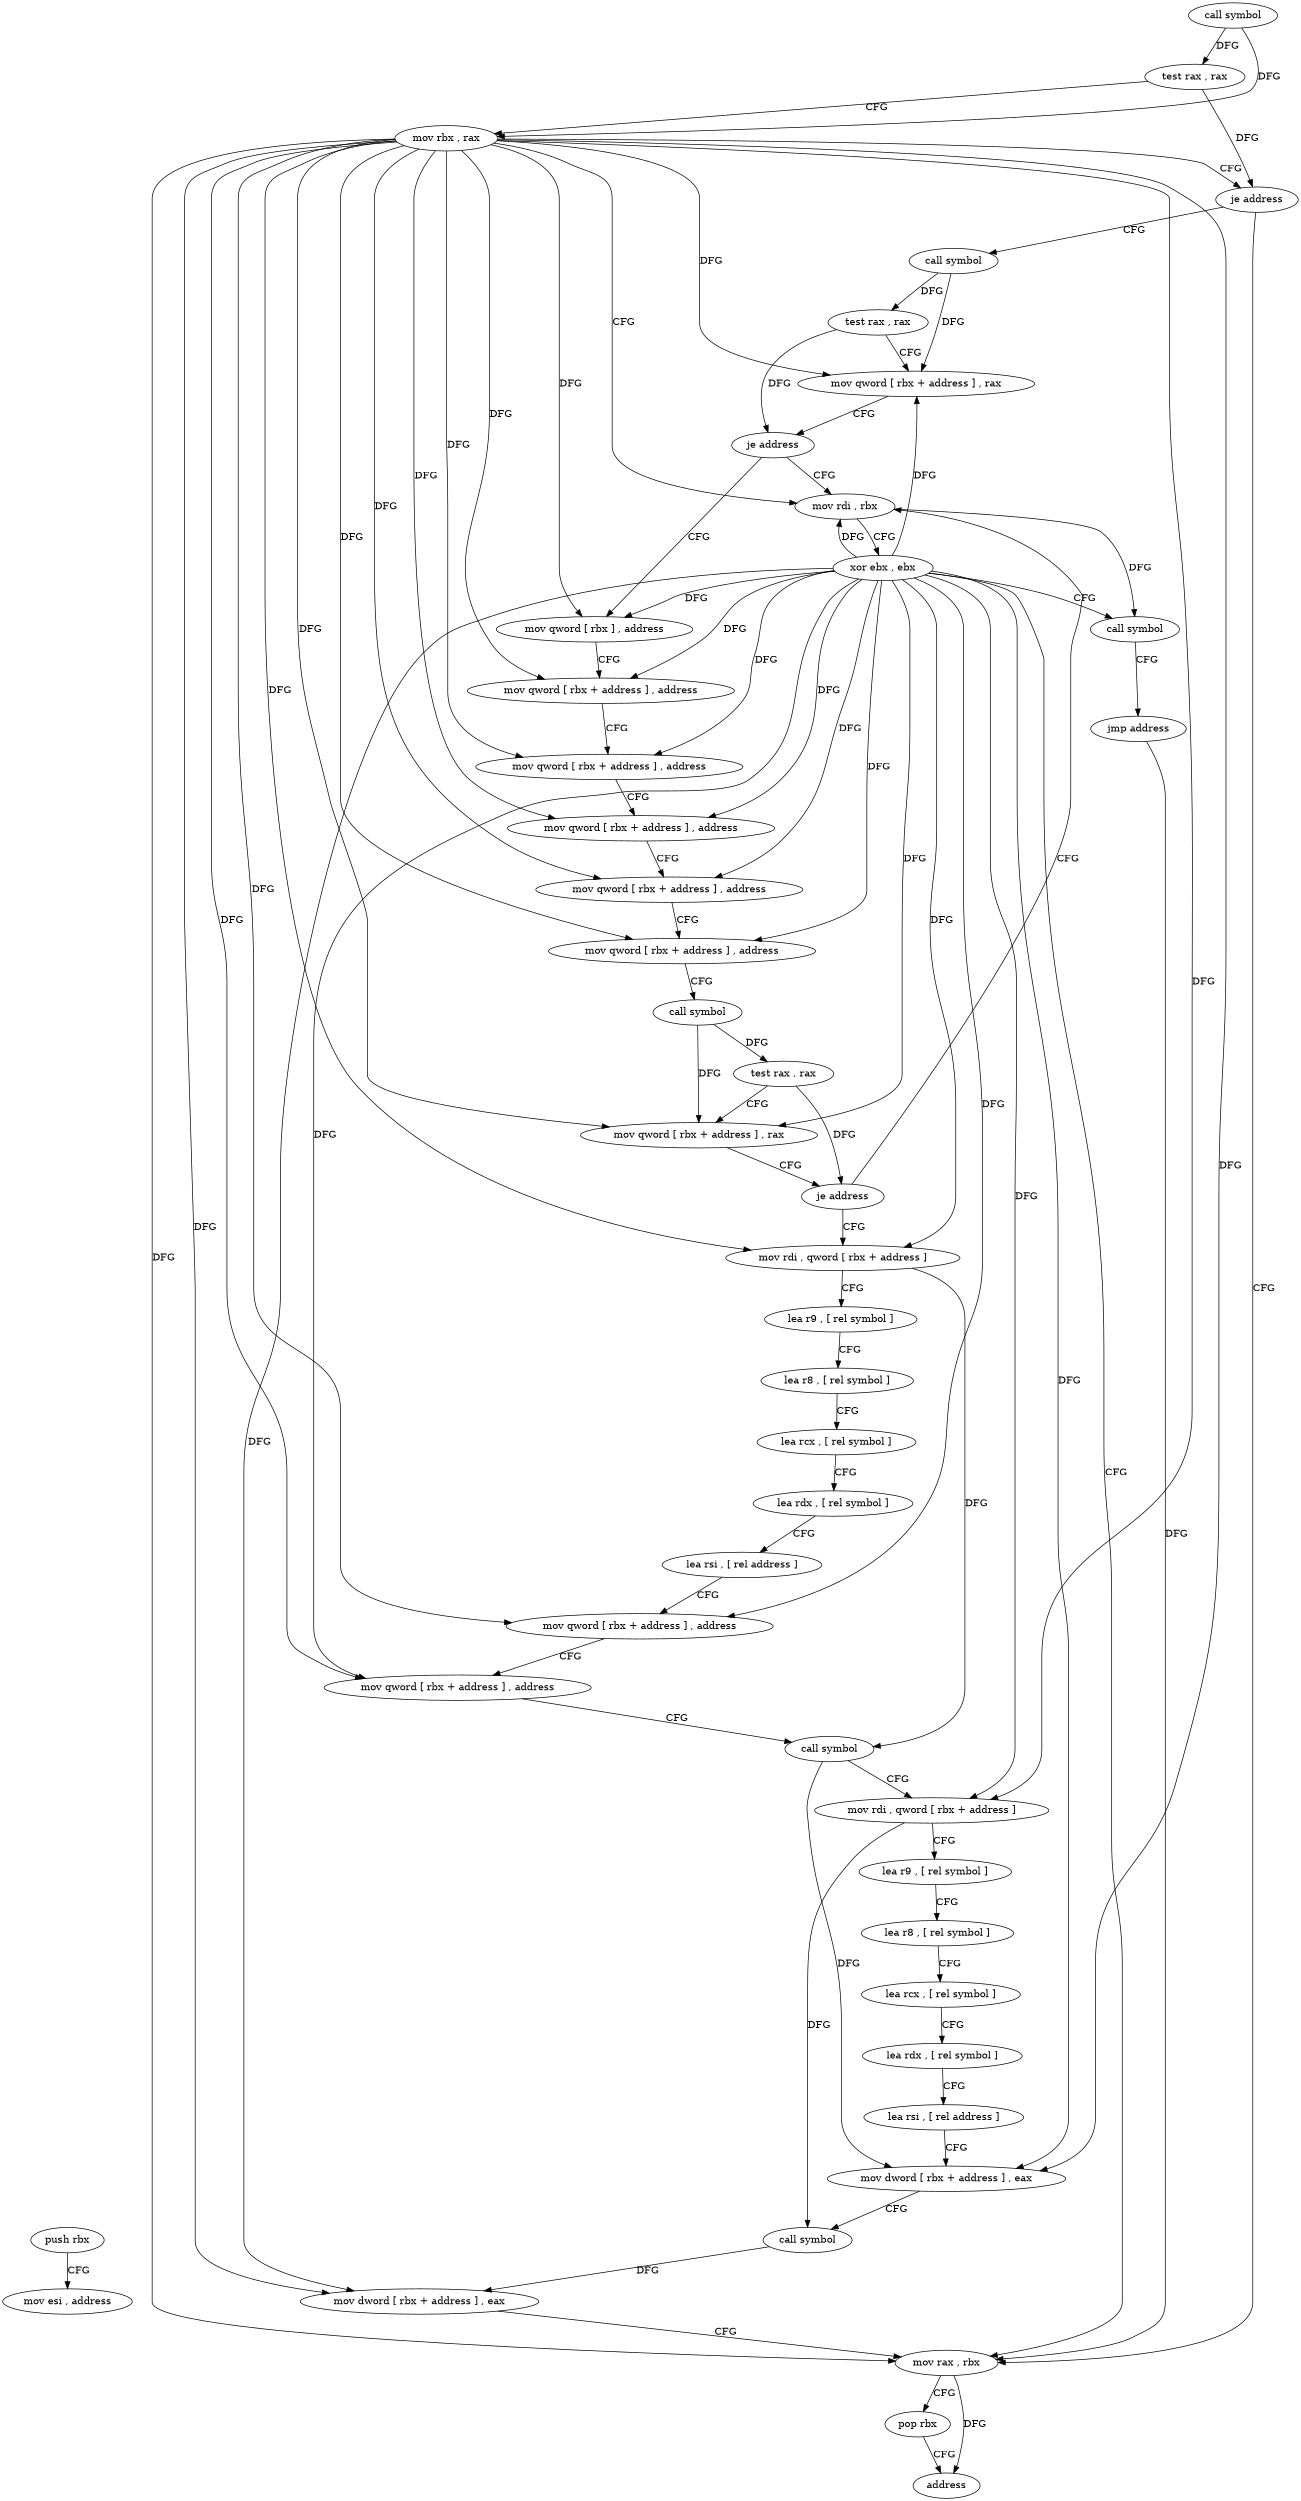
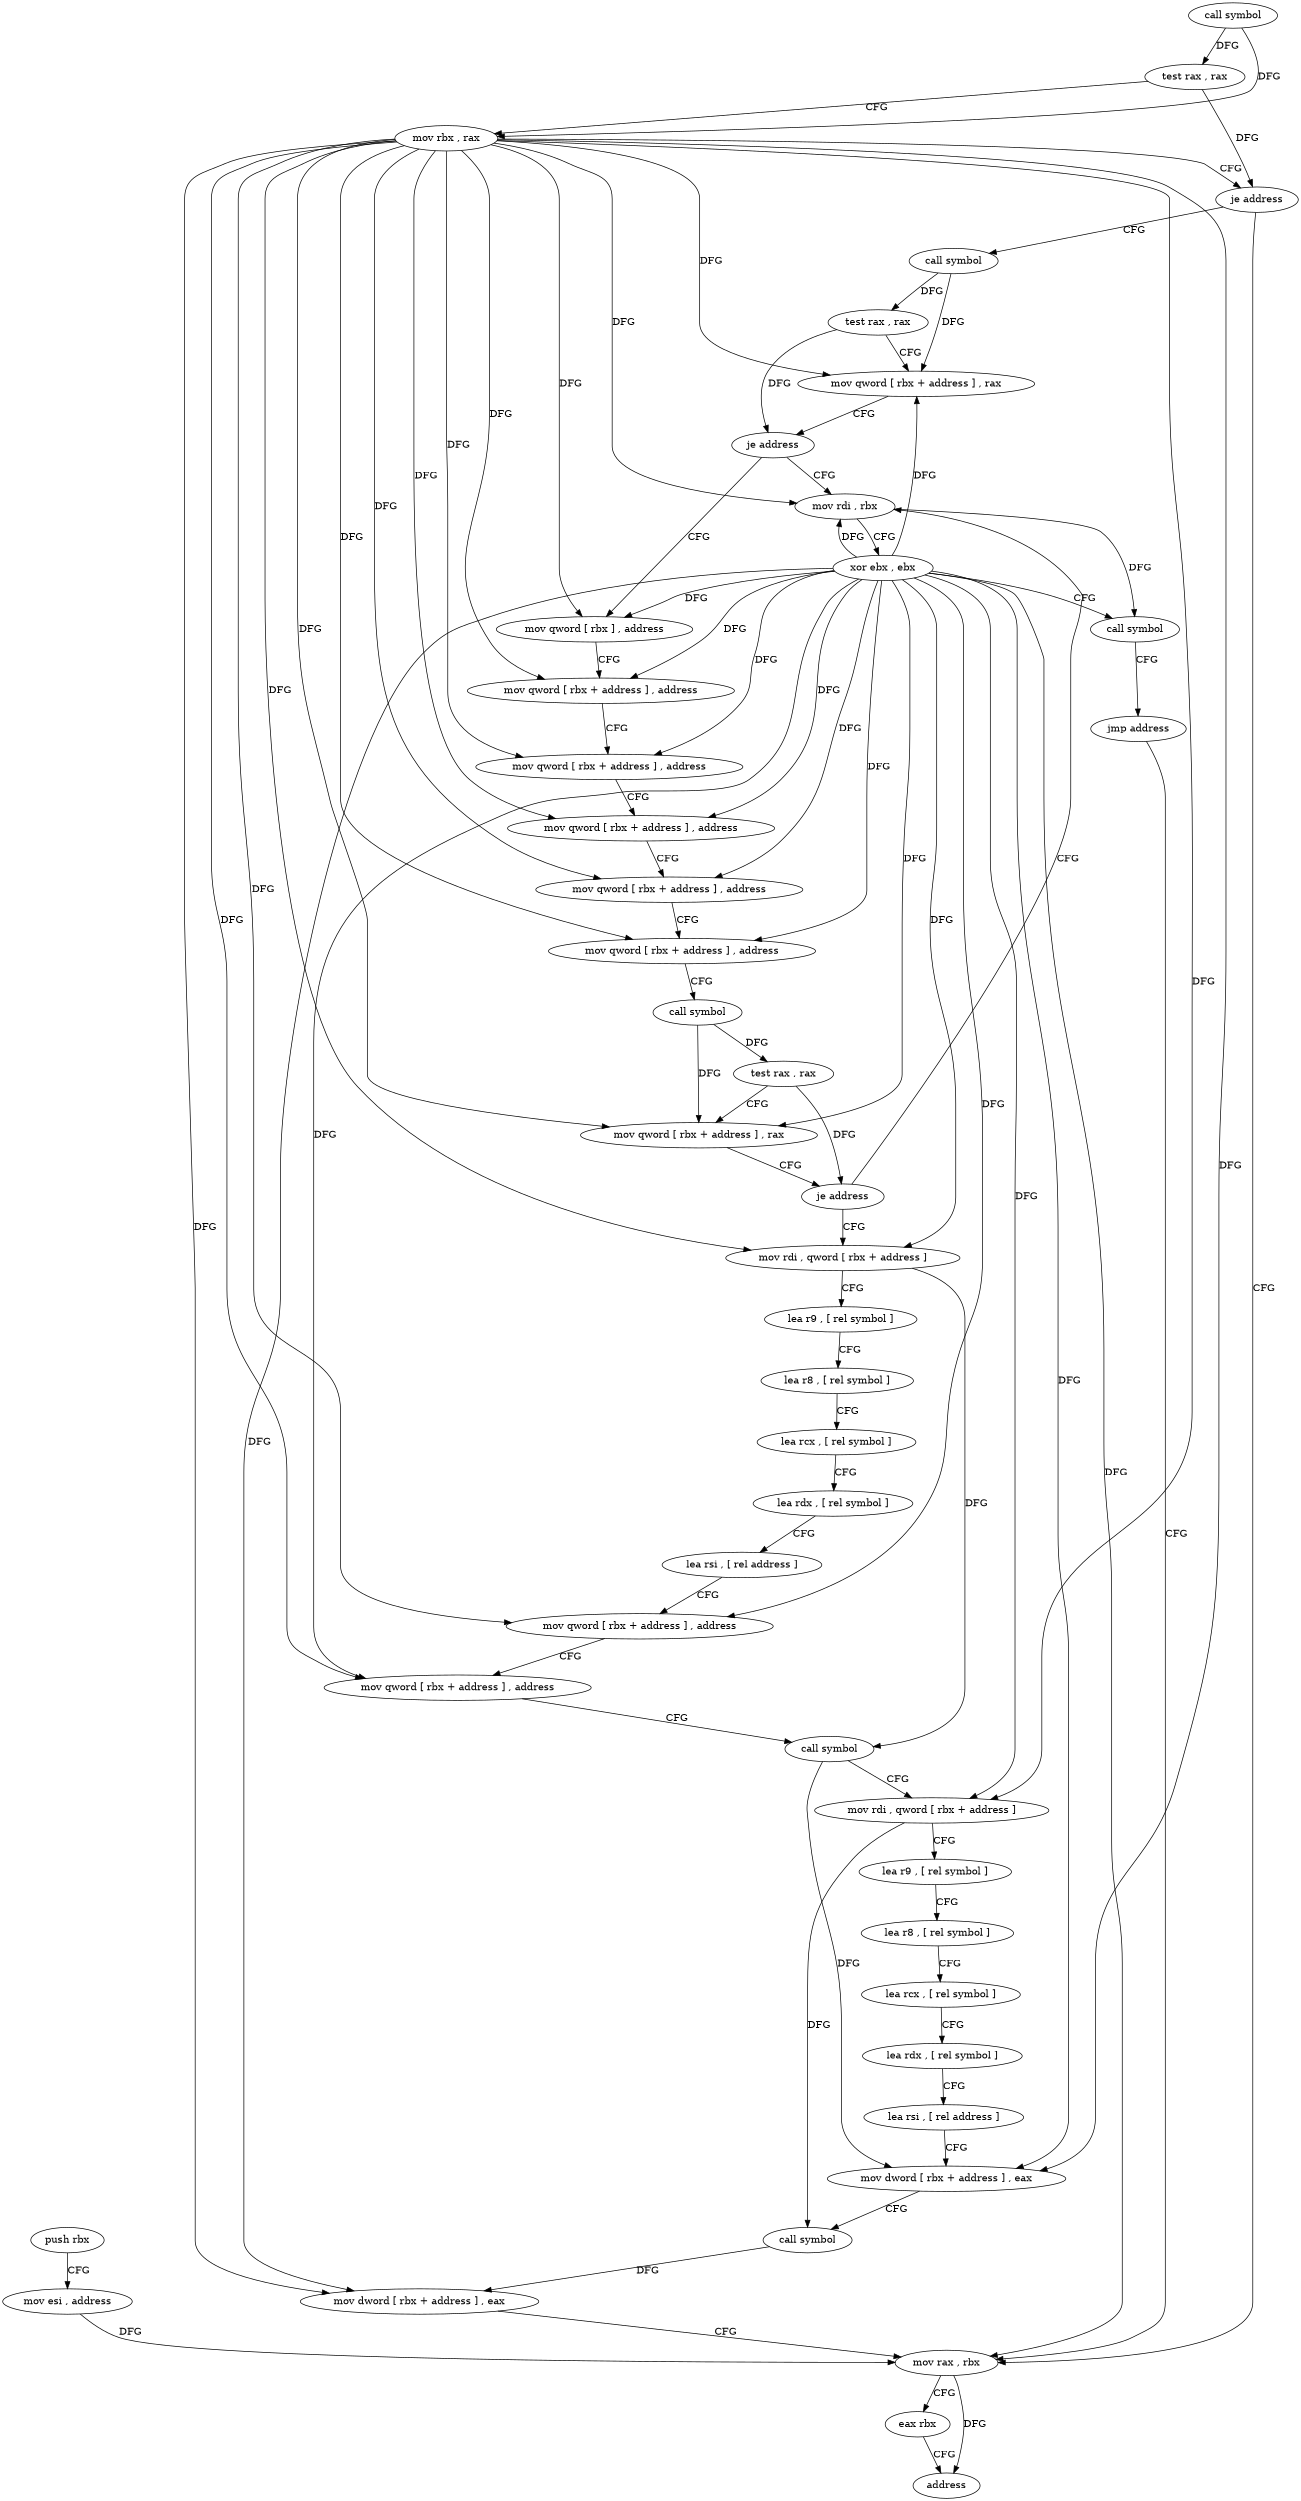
(624, 322) -> (624, 322)
(1116, 1473) -> (1116, 1473)
(152, 1491) -> (480, 2359)
(1177, 1534) -> (1177, 1534)
(918, 2424) -> (918, 2424)
